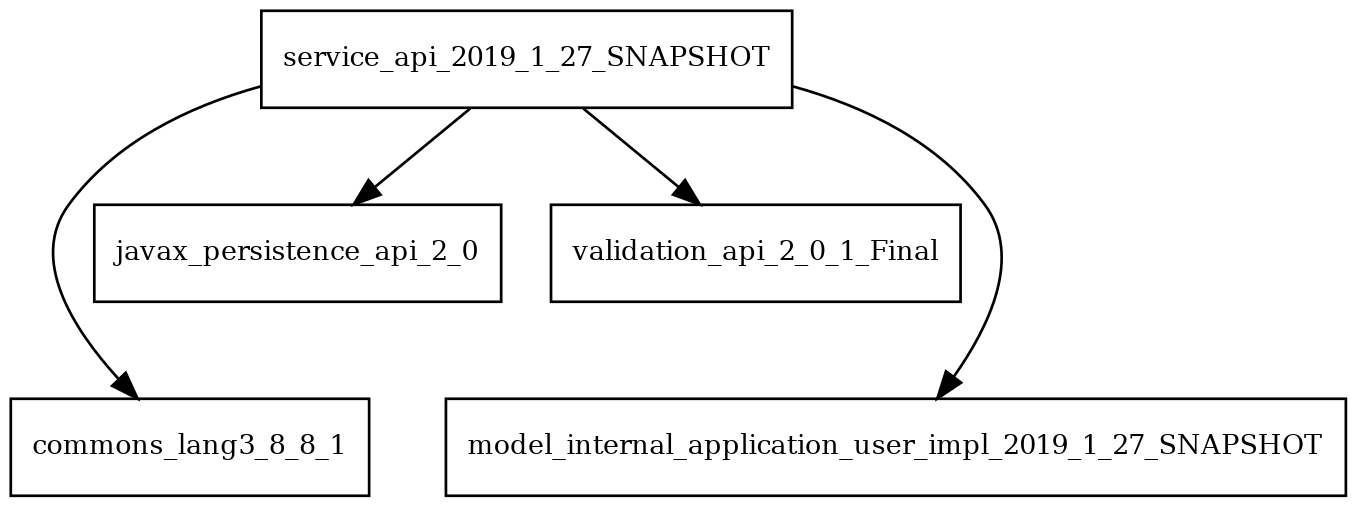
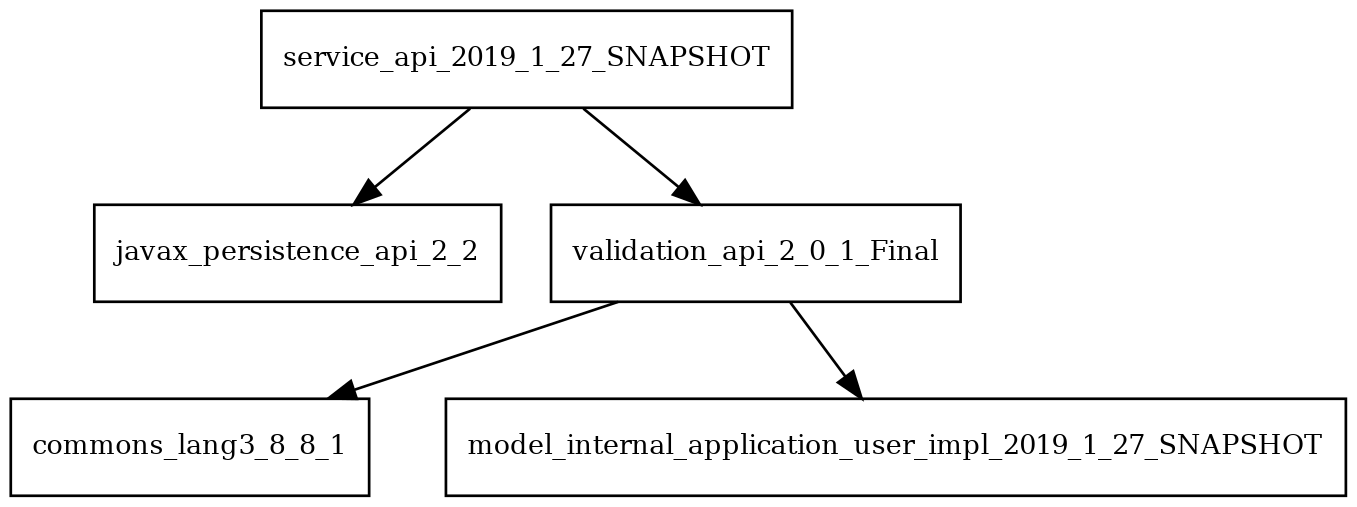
(971, 188) -> (818, 340)
(80, 192) -> (486, 346)
(298, 253) -> (298, 253)
